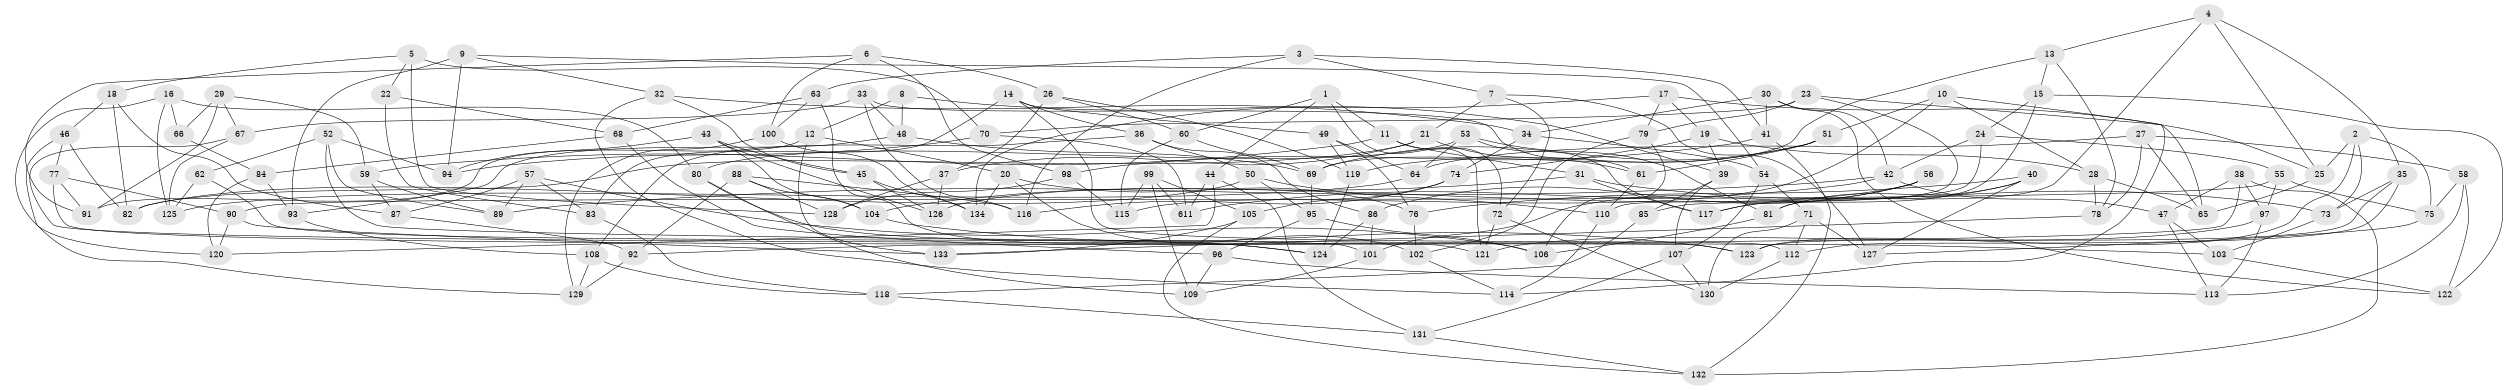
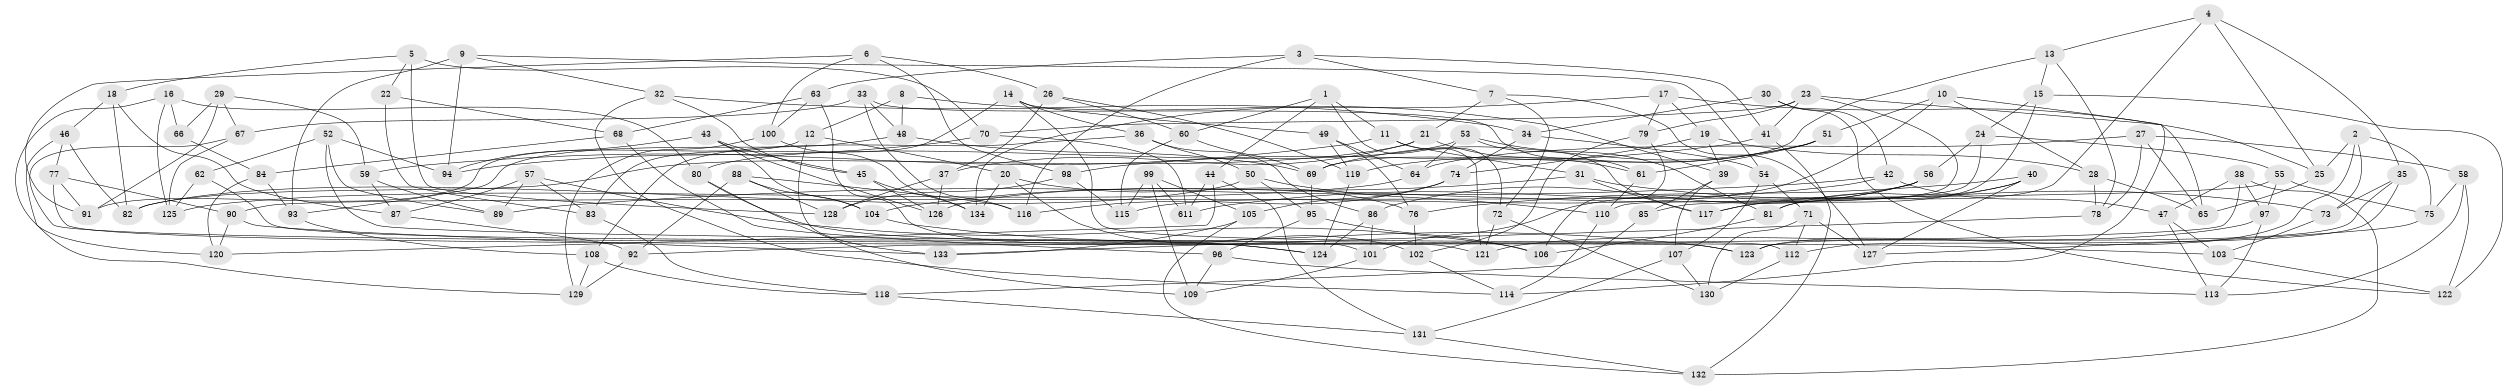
(1766, 115) -> (1786, 115)
(1941, 151) -> (1958, 152)
